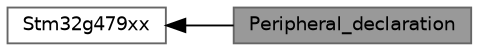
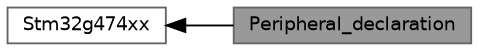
(87, 25) -> (87, 25)
